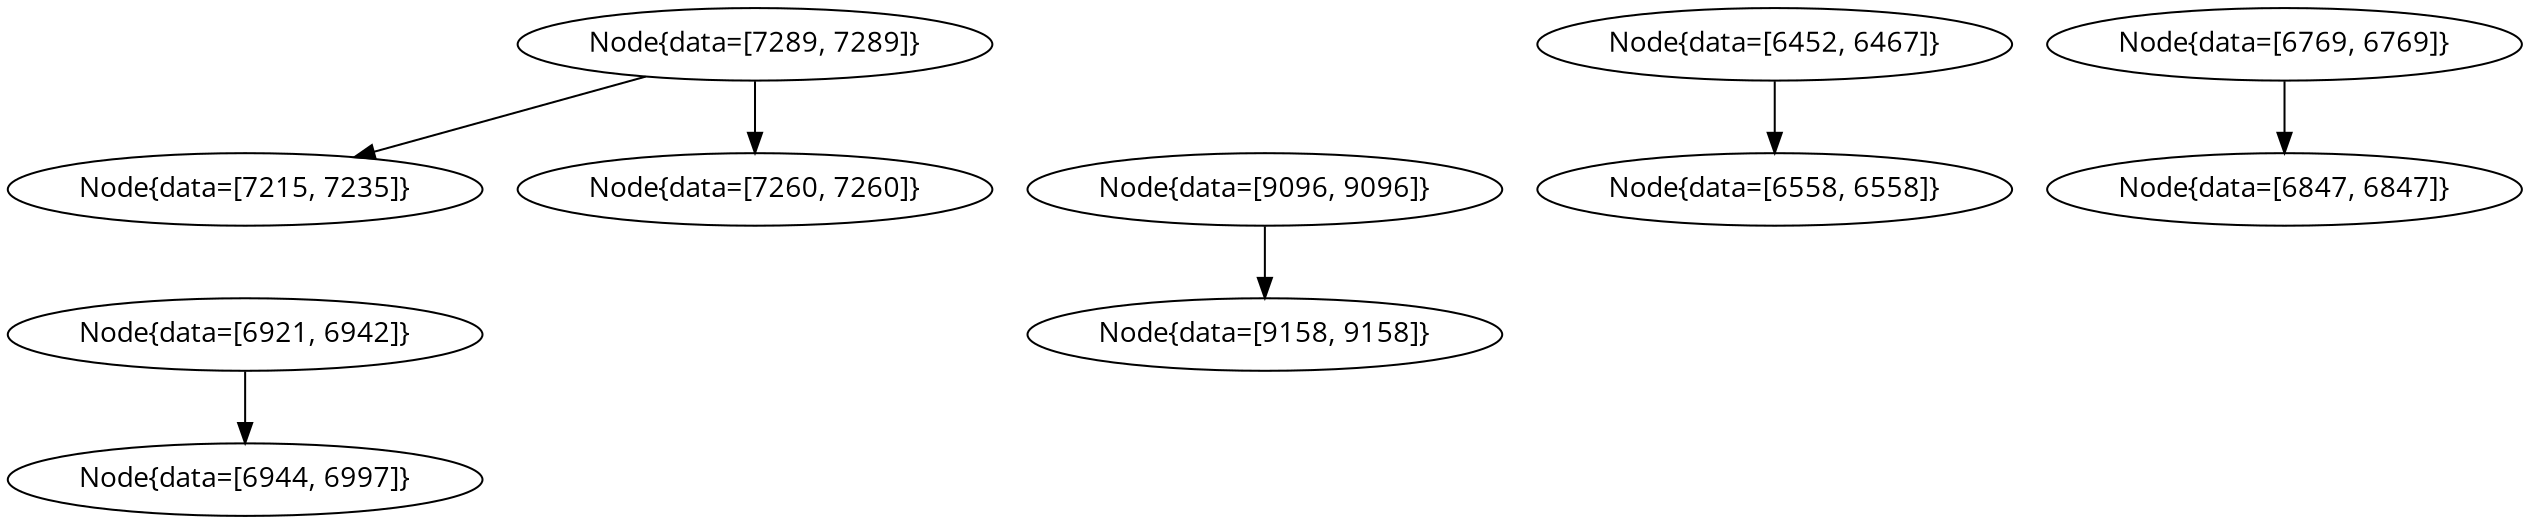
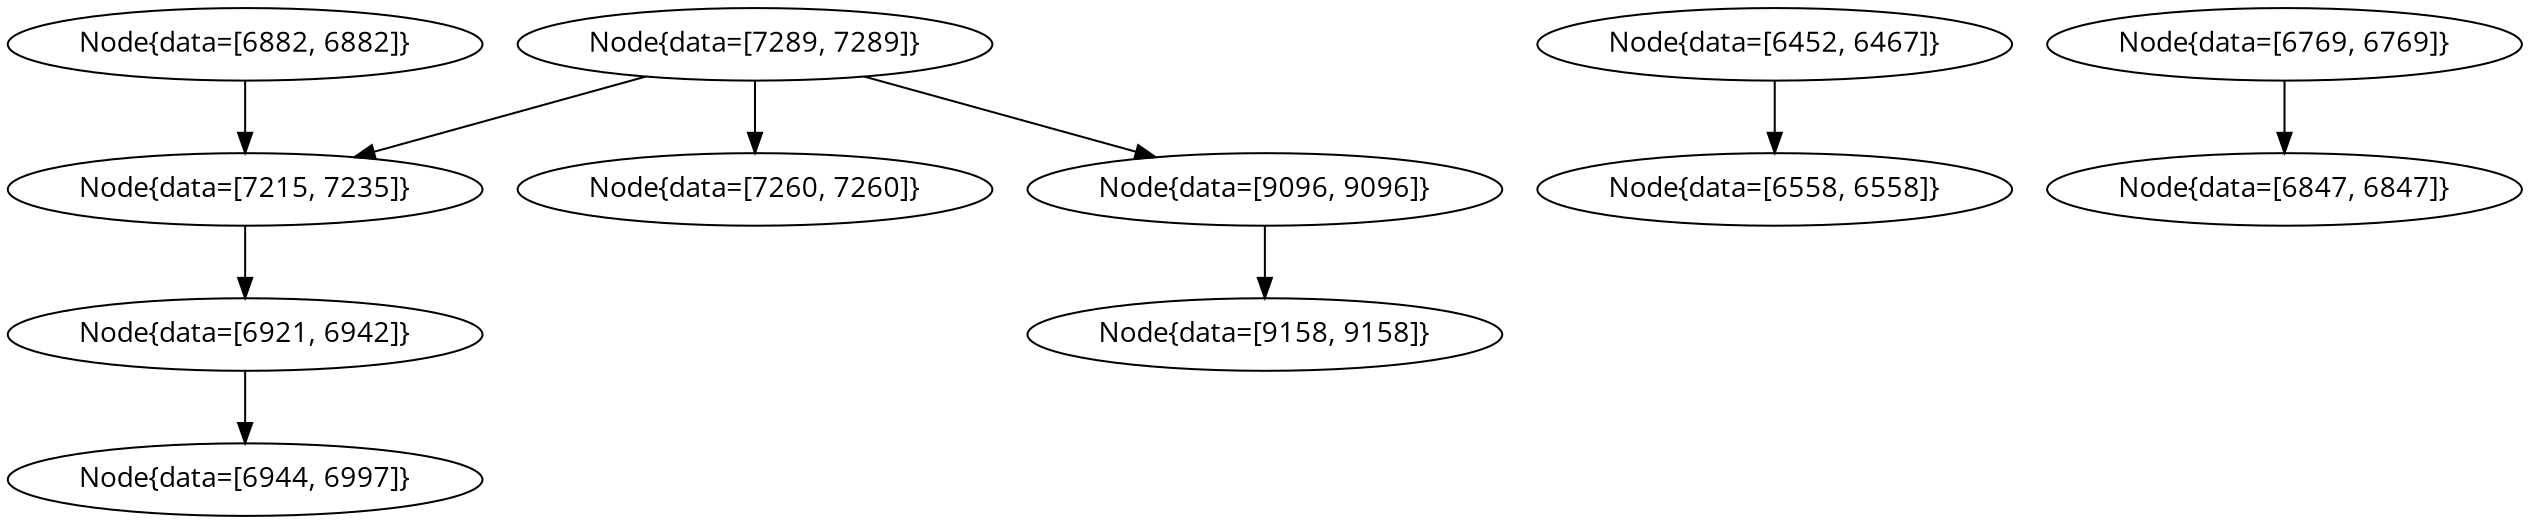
none -> (245, 44)
none -> (1000, 114)
none -> (245, 252)
